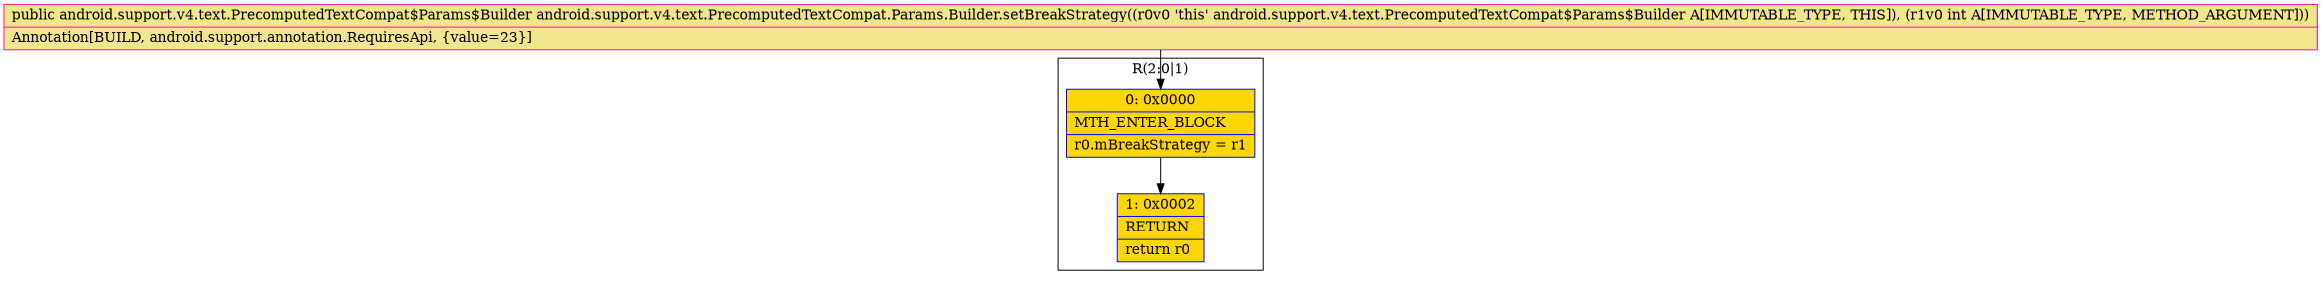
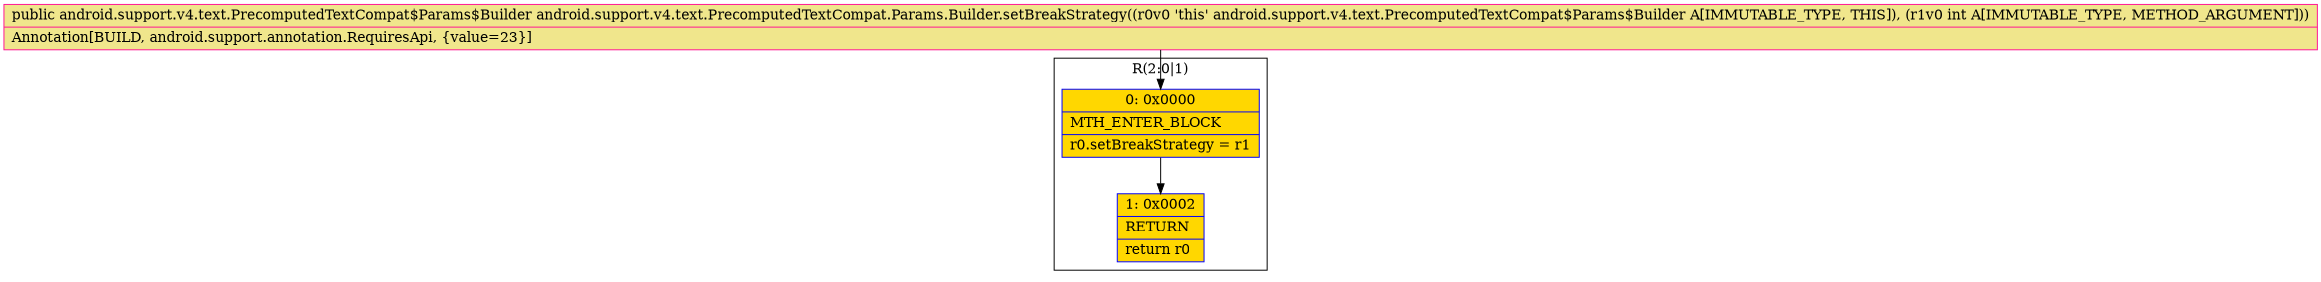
(1161, 145) -> (1161, 145)
